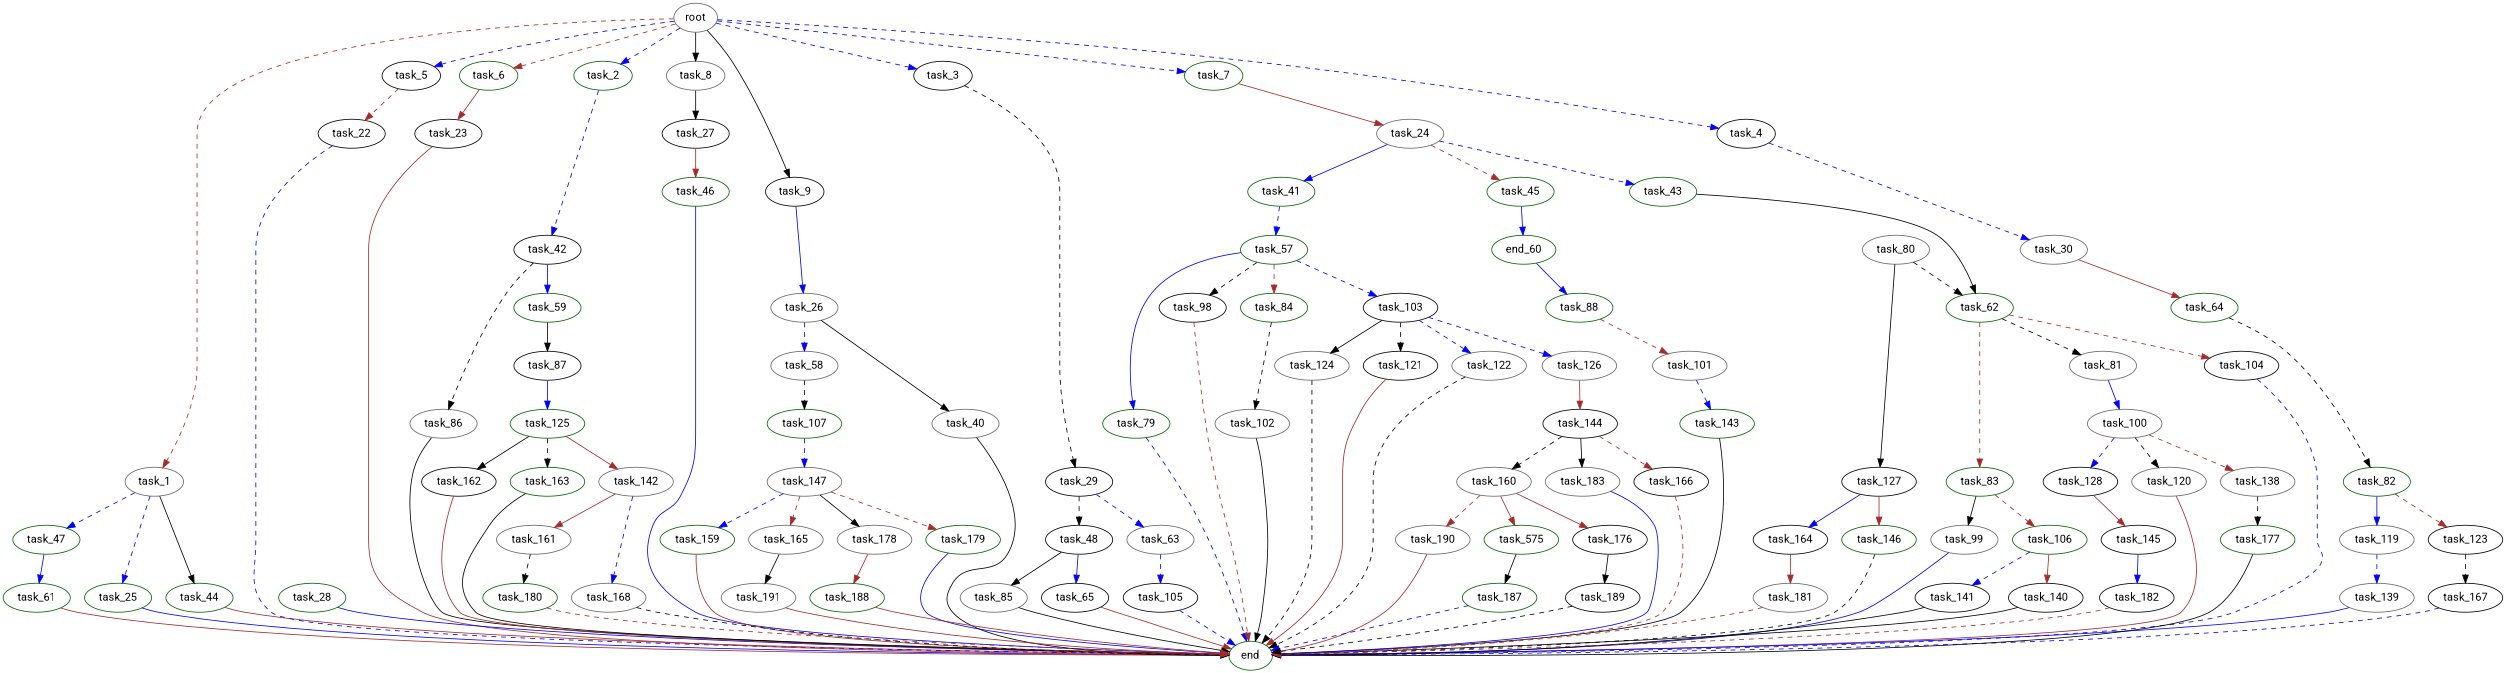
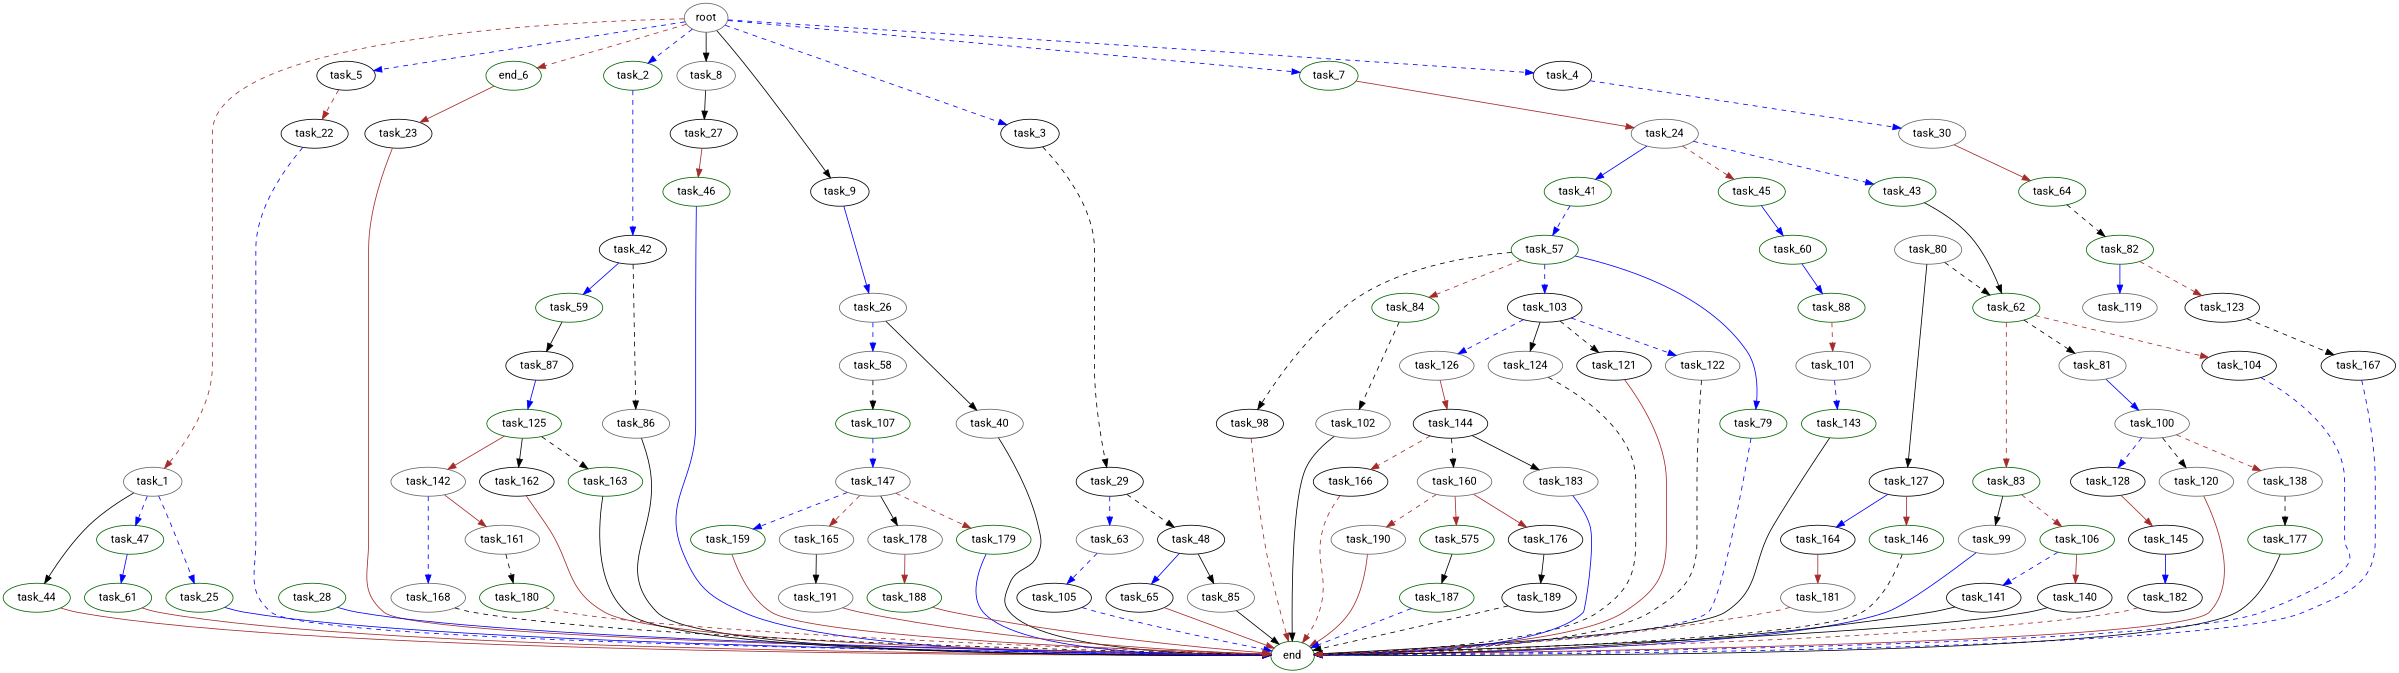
(489, 76) -> (514, 76)
(1524, 250) -> (1793, 250)
(2377, 598) -> none
